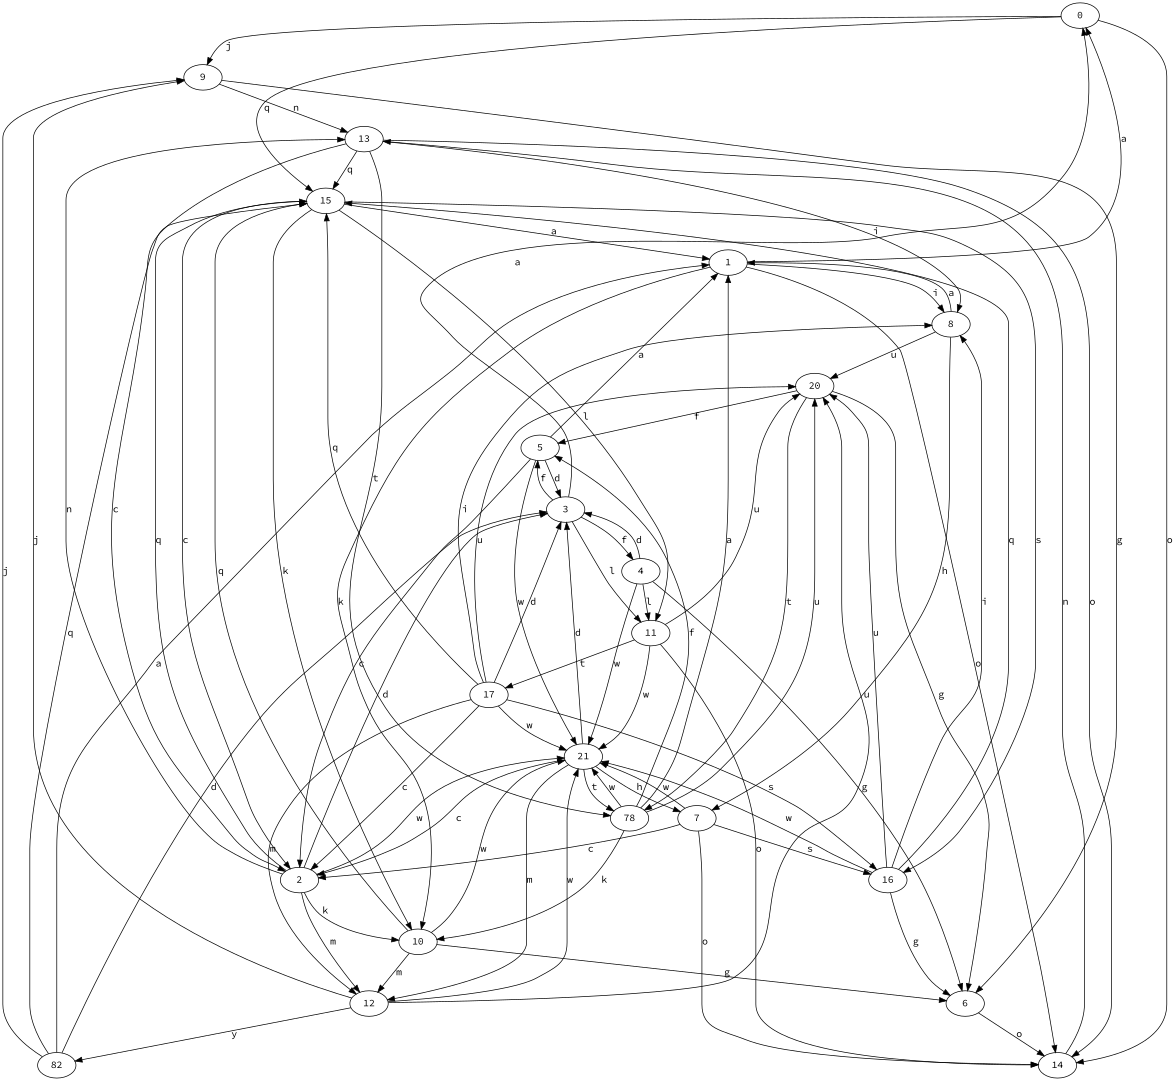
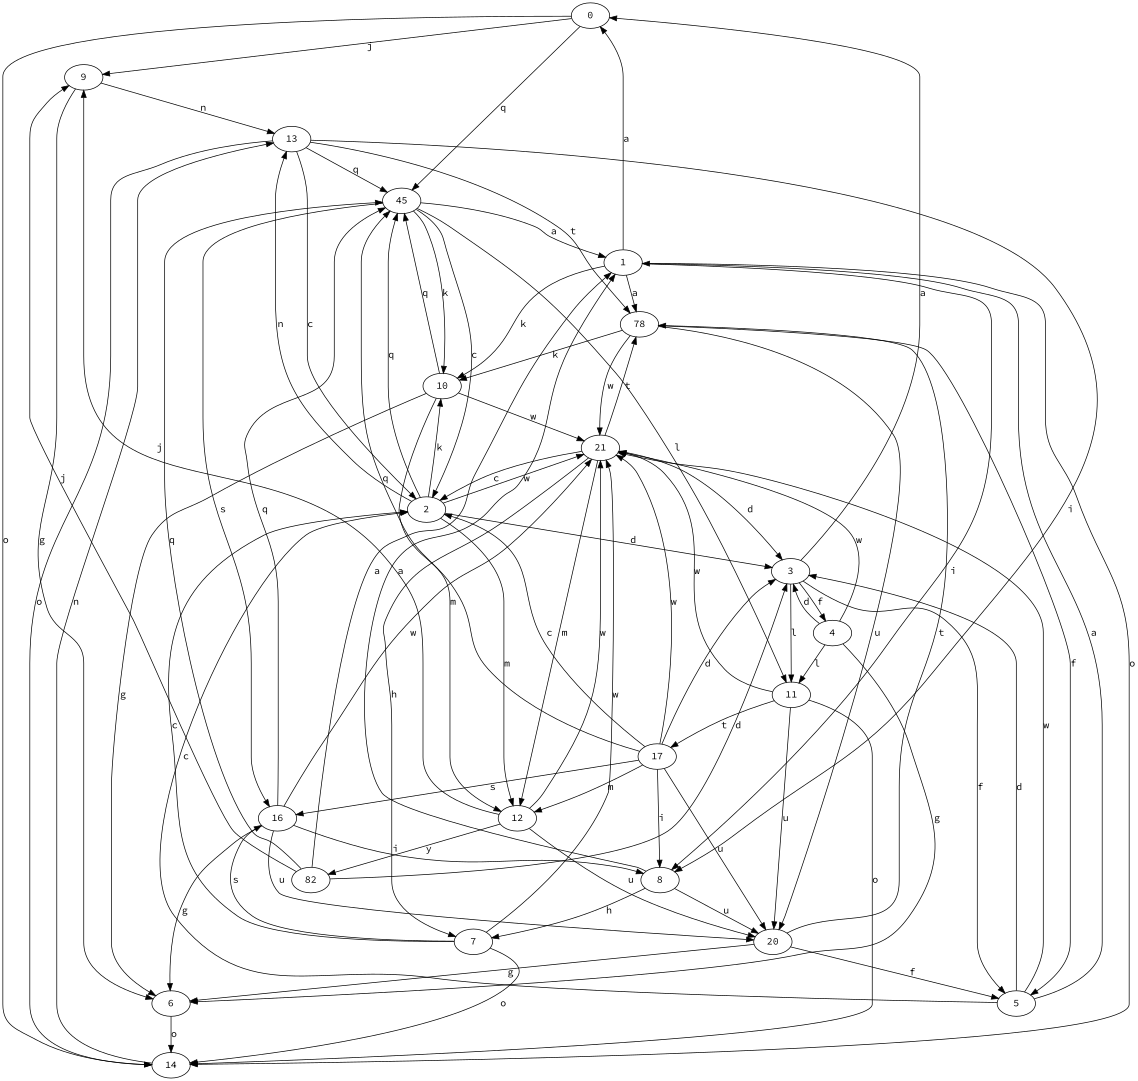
(326, 201) -> (402, 201)
(725, 554) -> (630, 290)
